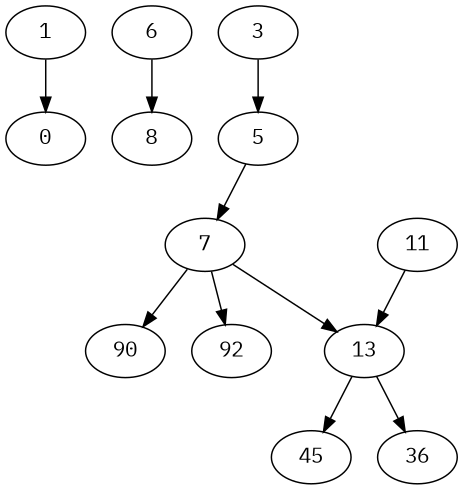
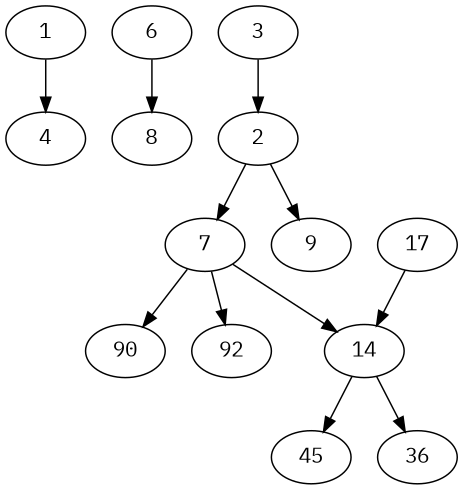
(46, 139) -> (46, 139)
(258, 139) -> (258, 139)
none -> (311, 245)
(417, 245) -> (417, 245)
(364, 351) -> (364, 351)
